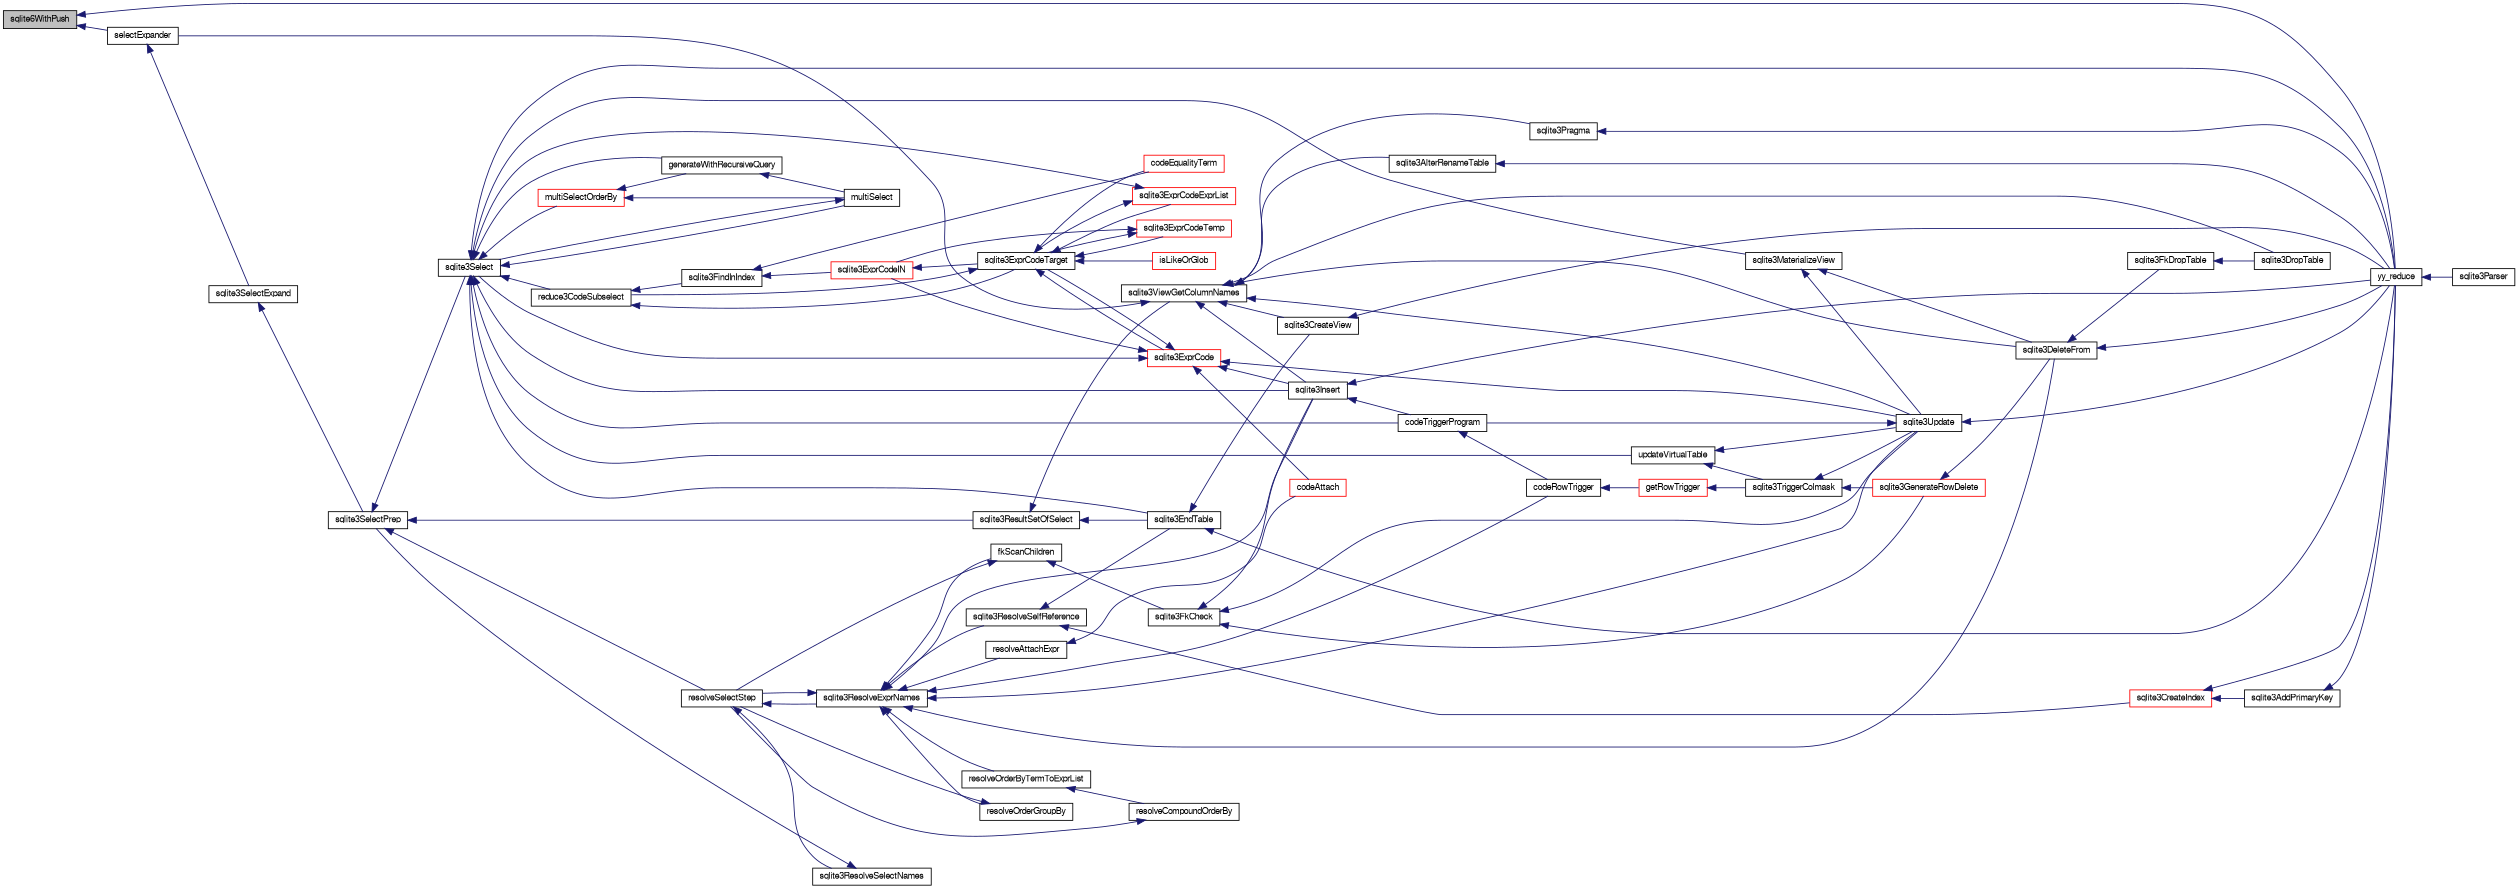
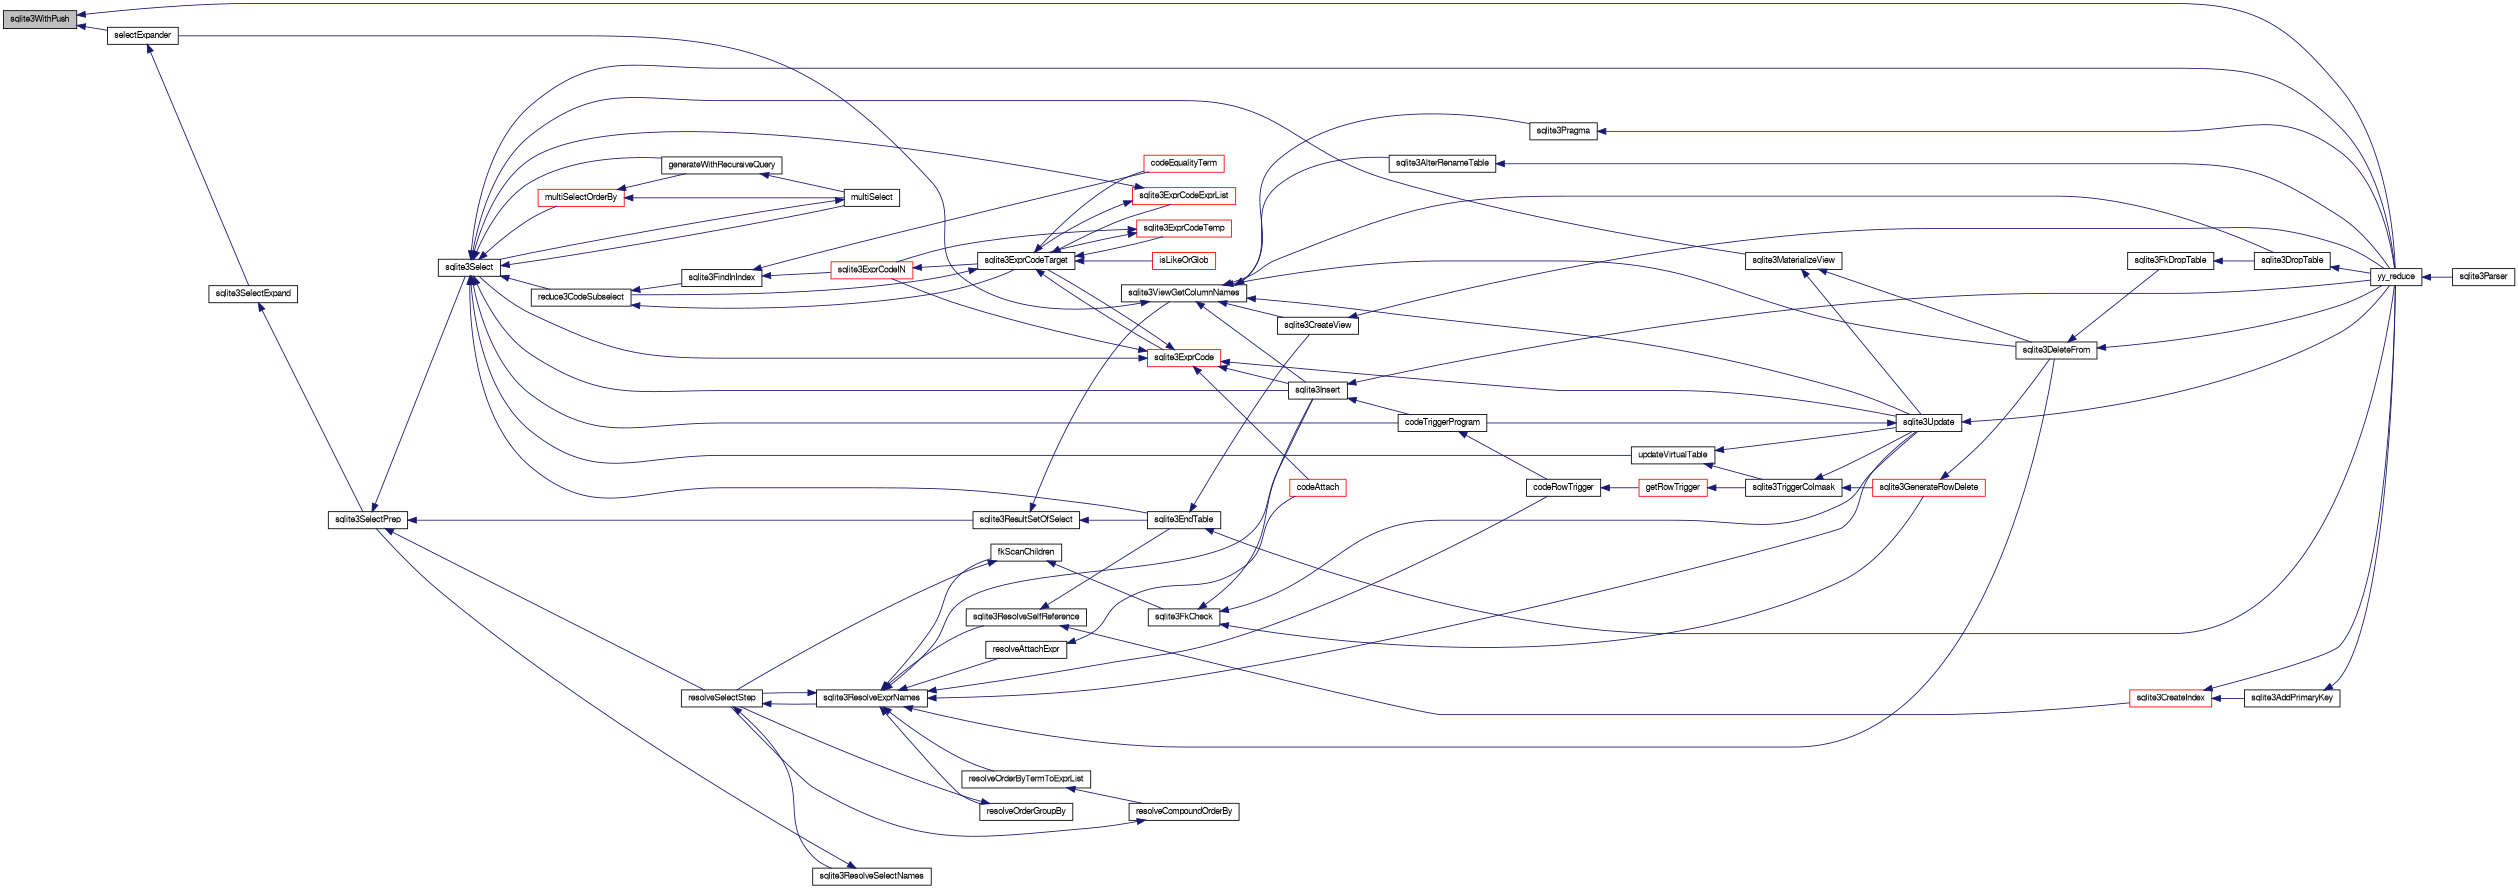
(40, 20) -> (40, 20)
none -> (2355, 271)
